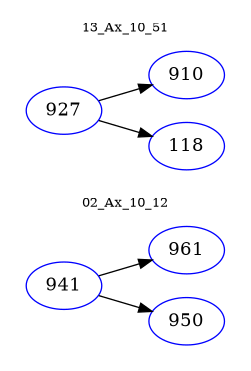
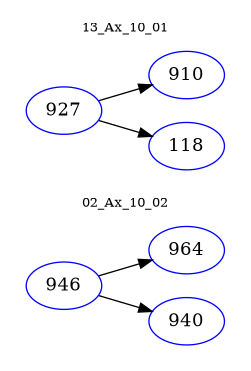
(125, 28) -> (125, 28)
(125, 203) -> (125, 203)
(187, 250) -> (187, 250)
(64, 286) -> (64, 286)
(187, 321) -> (187, 321)
